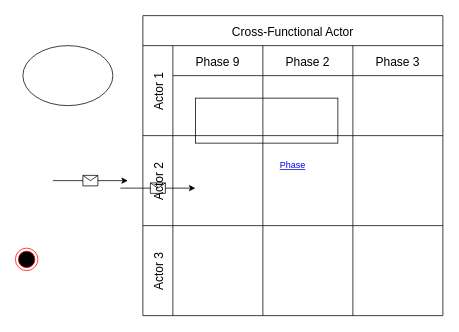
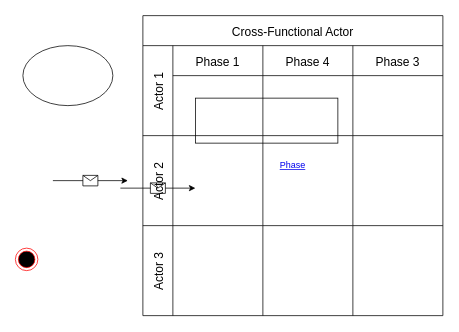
(218, 61) -> (218, 61)
(308, 61) -> (308, 61)
